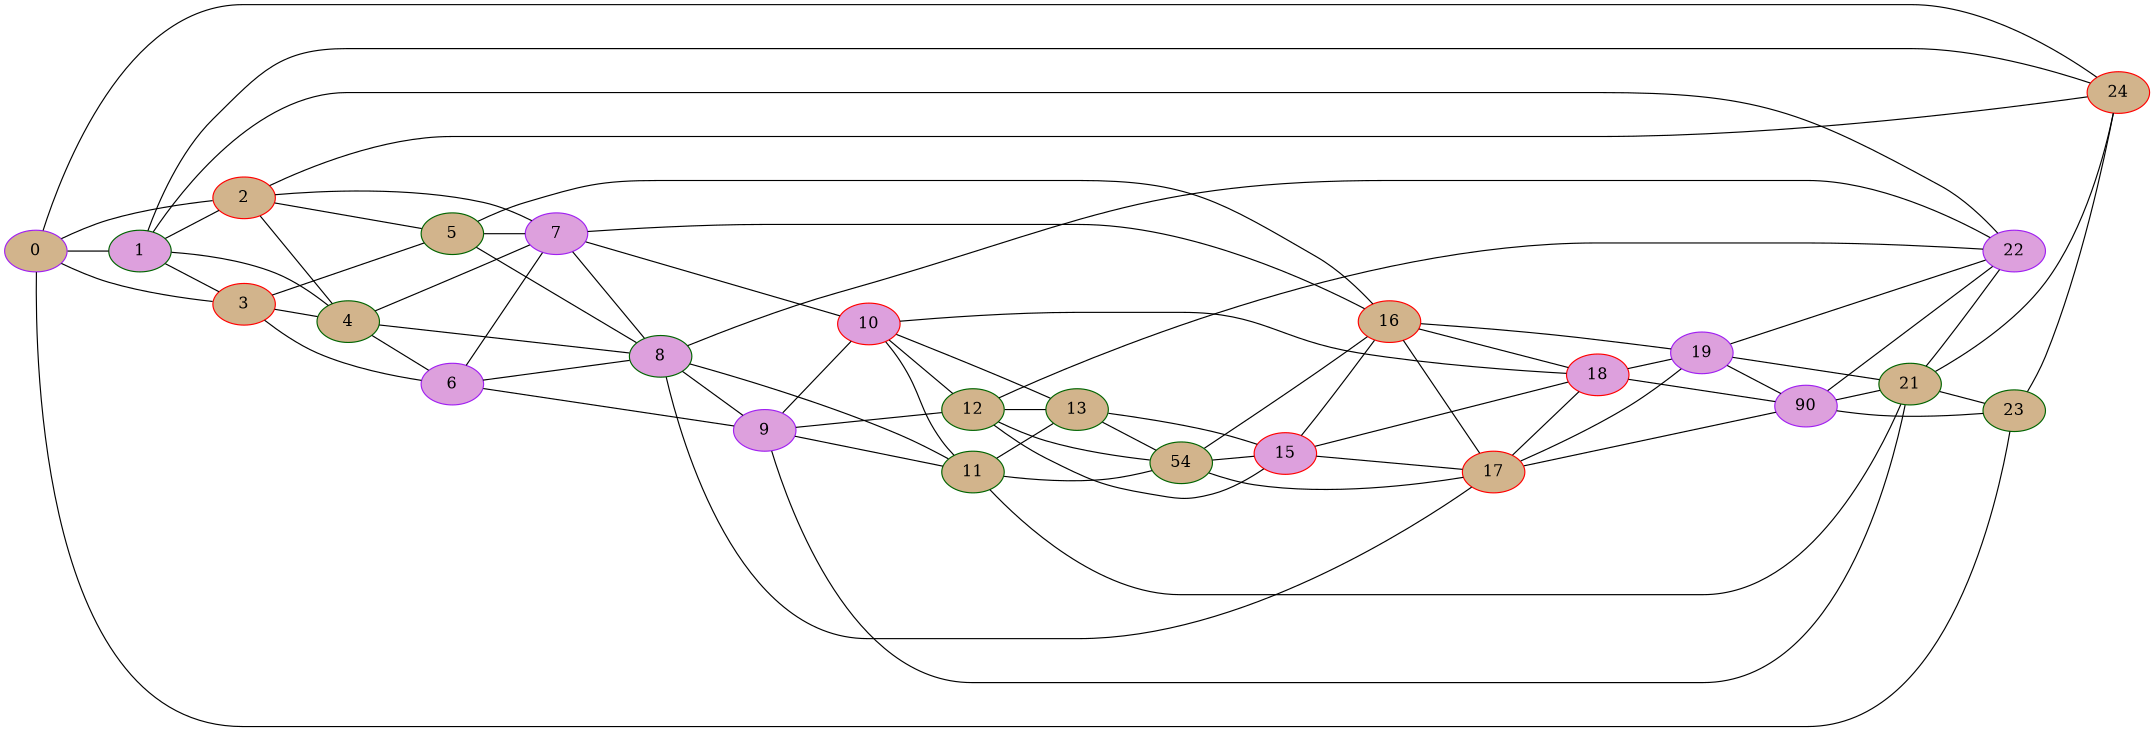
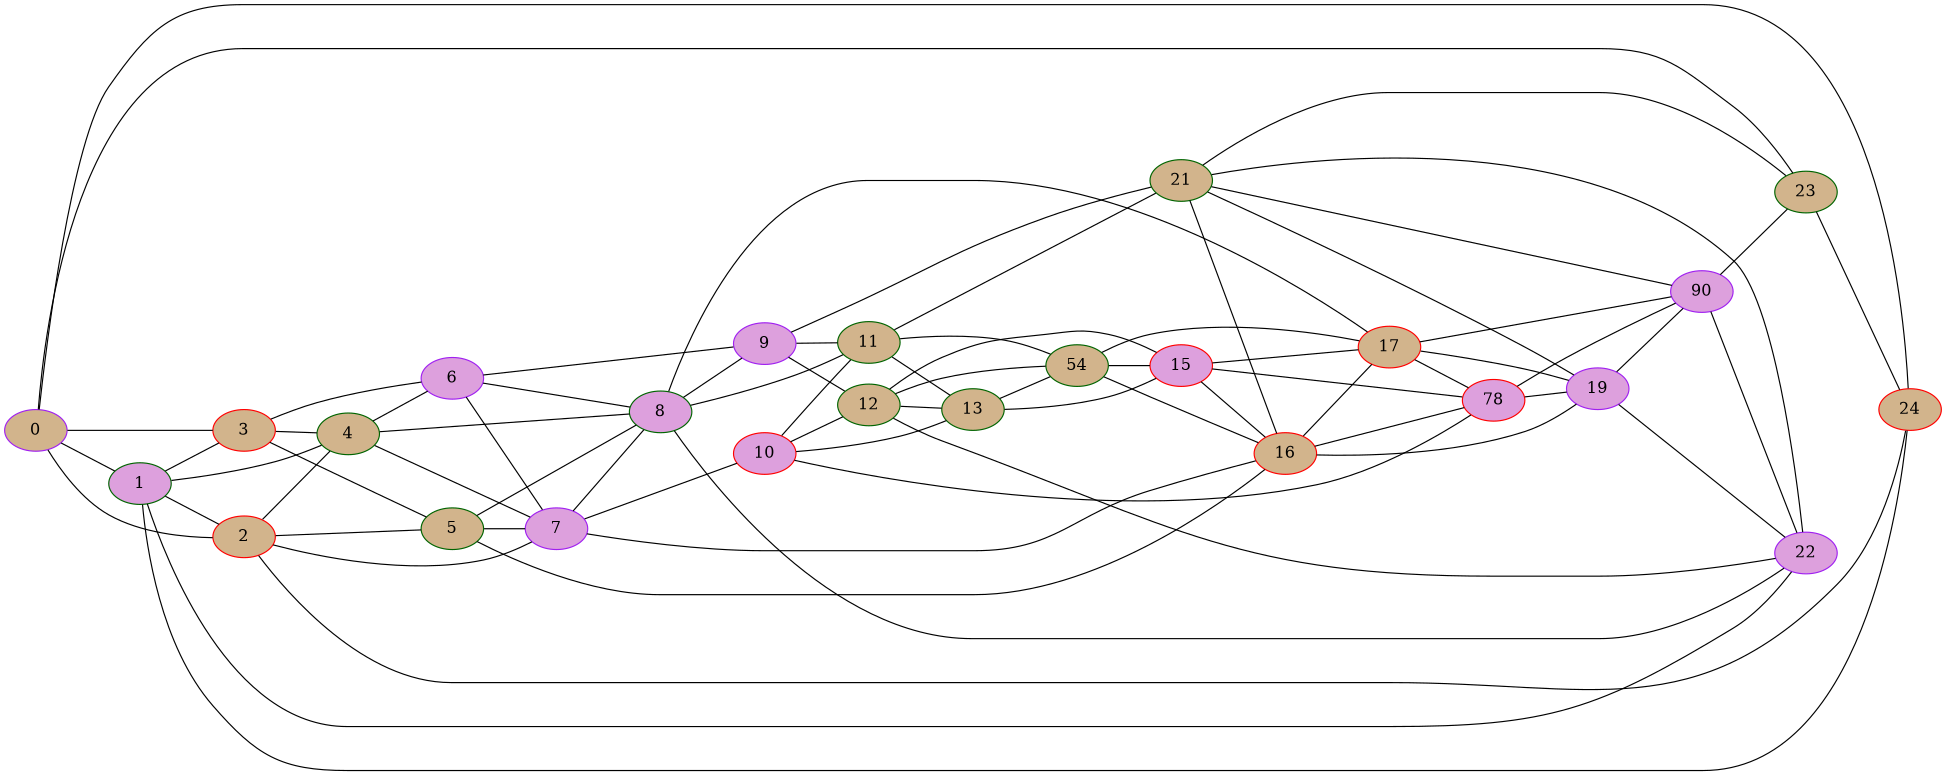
(2057, 265) -> (1233, 317)
(1598, 375) -> (1494, 400)
(817, 377) -> none
